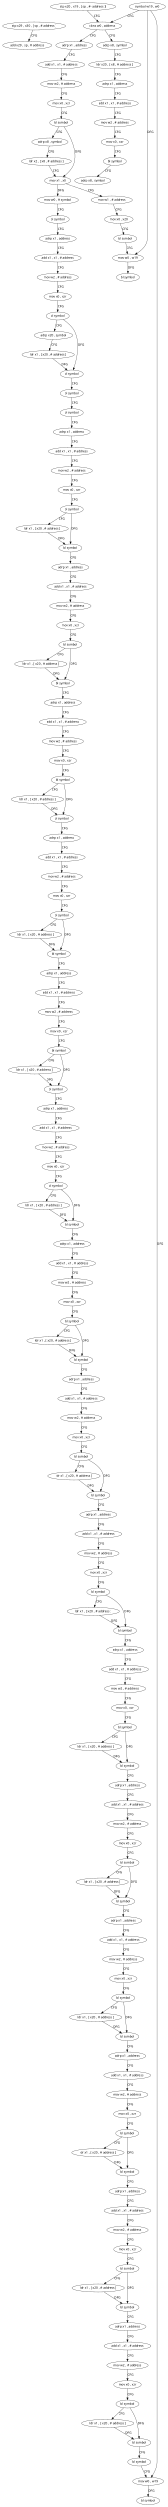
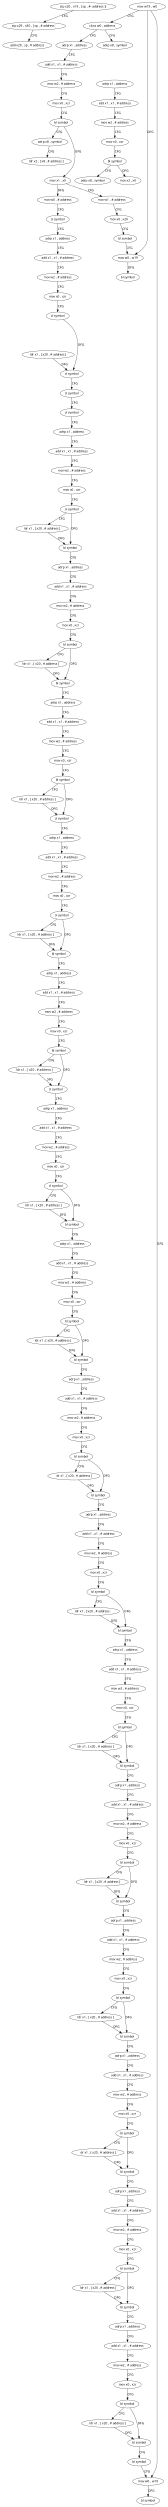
(147, 7) -> (147, 7)
(92, 16) -> (60, 16)
(115, 65) -> none
(51, 170) -> none
none -> (128, 181)
(58, 200) -> (58, 200)
(53, 335) -> none
